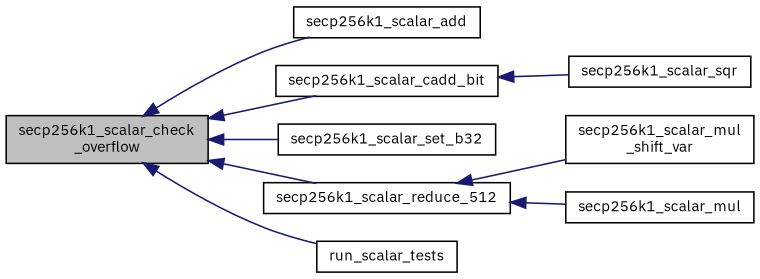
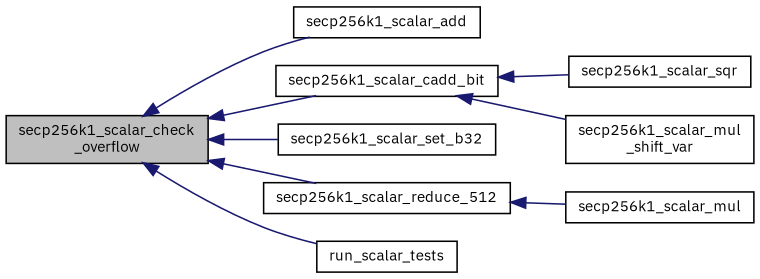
(519, 170) -> (519, 109)
